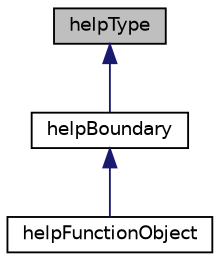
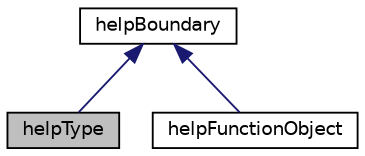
(110, 88) -> (104, 85)
